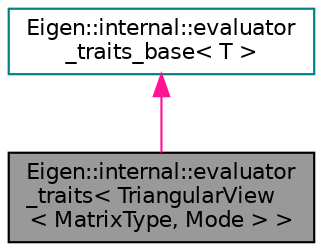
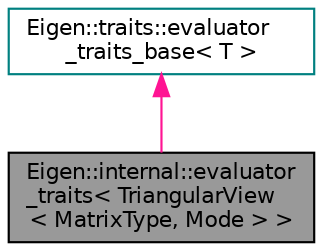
(161, 41) -> (161, 41)
